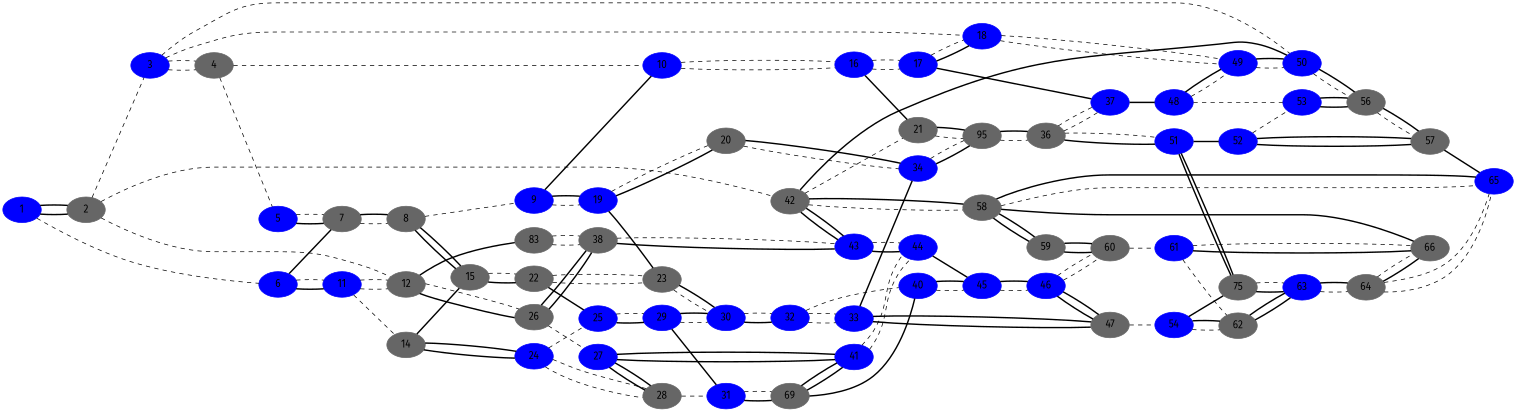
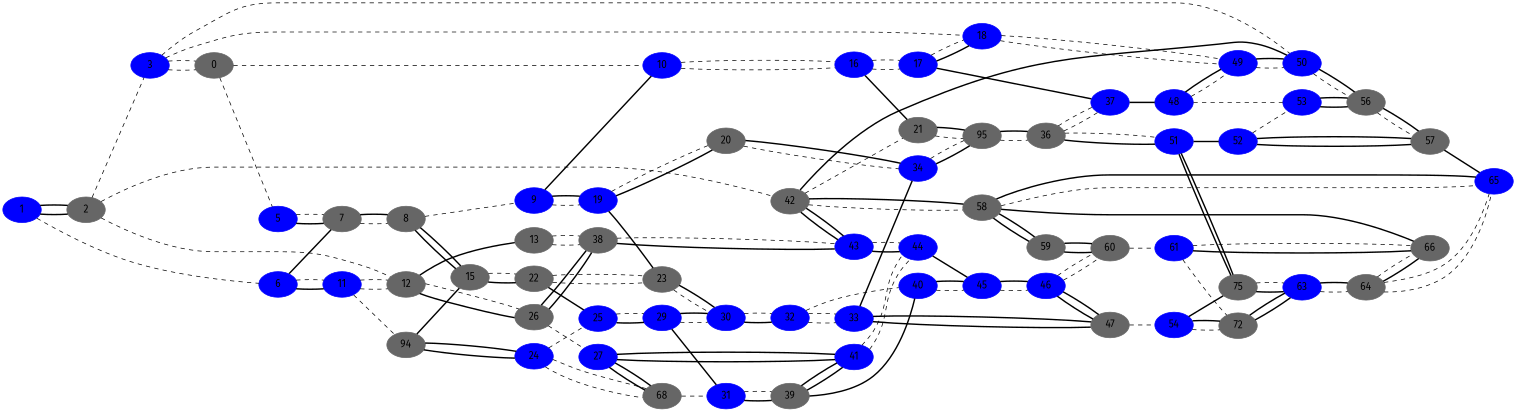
(214, 65) -> (214, 65)
(534, 240) -> (534, 240)
(1238, 326) -> (1238, 326)
(406, 345) -> (406, 345)
(662, 396) -> (662, 396)
(790, 396) -> (790, 396)
